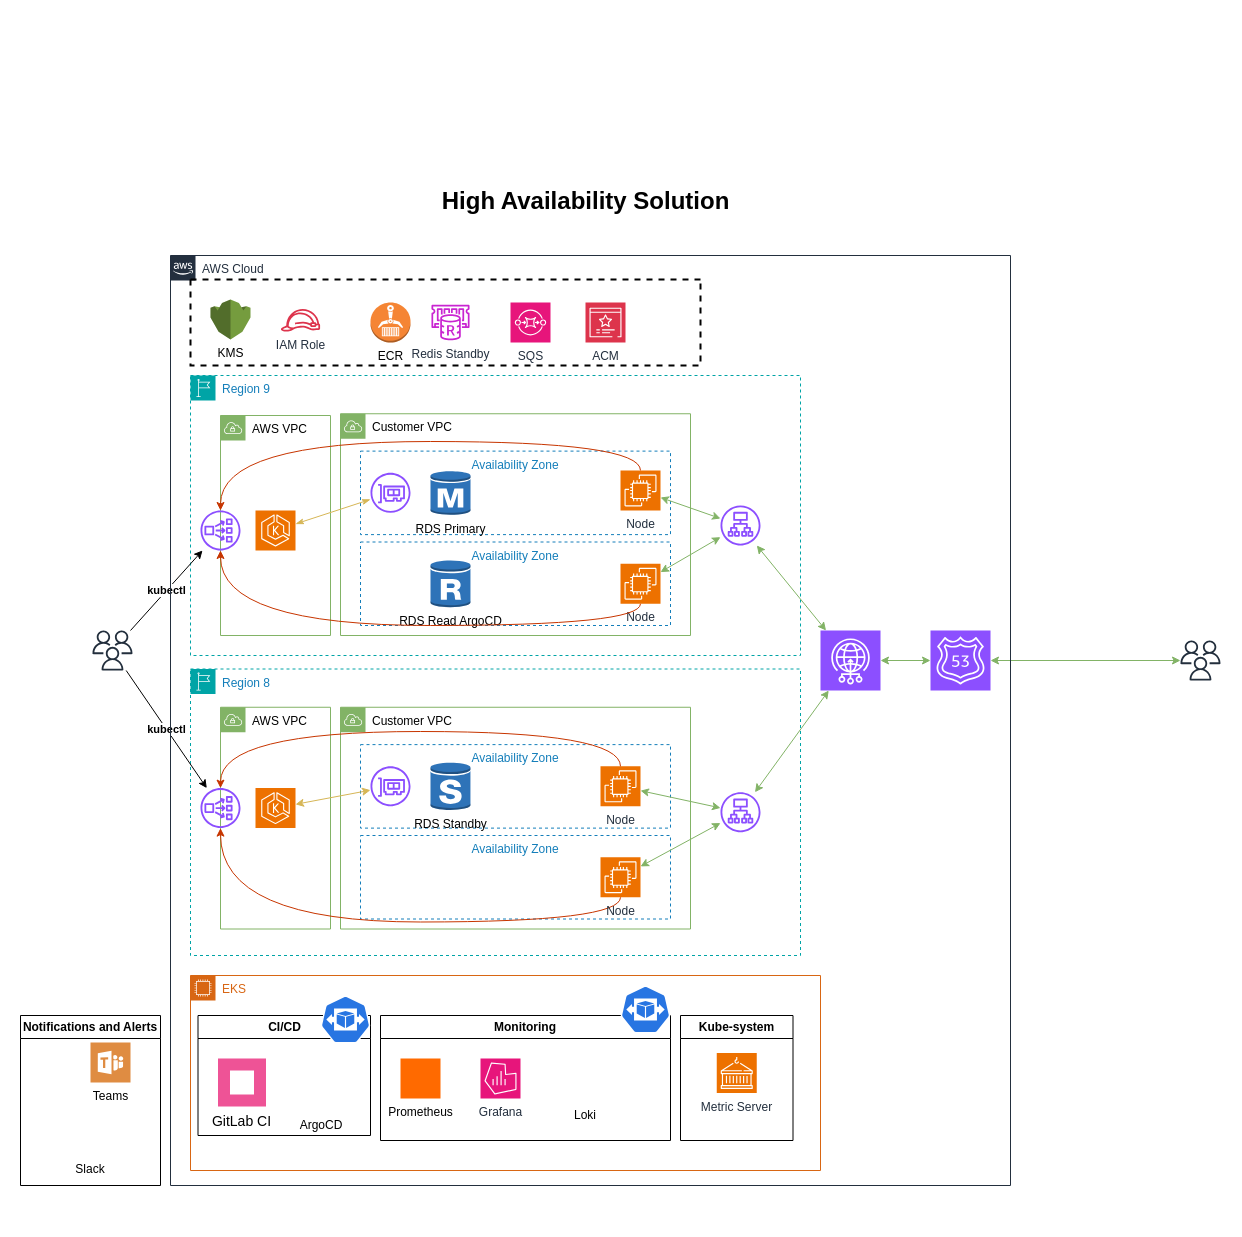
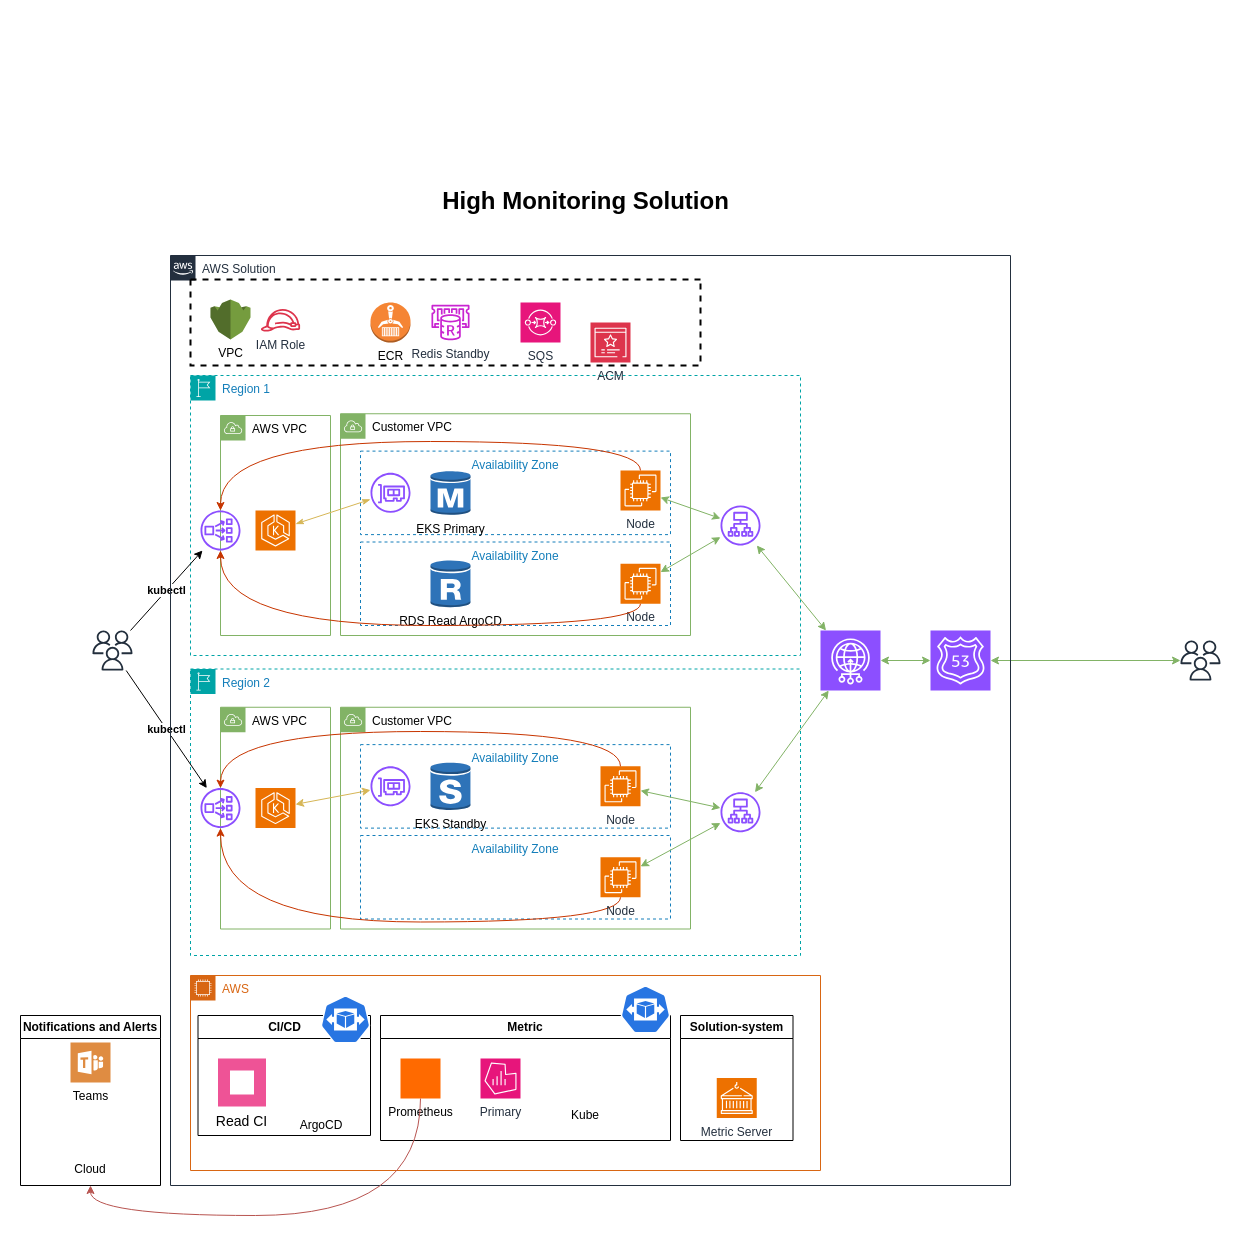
(586, 202) -> (586, 202)
(230, 270) -> (238, 270)
(301, 320) -> (281, 320)
(531, 323) -> (541, 323)
(606, 323) -> (611, 343)
(231, 354) -> (231, 354)
(246, 390) -> (246, 390)
(451, 530) -> (451, 530)
(246, 684) -> (246, 684)
(451, 825) -> (451, 825)
(233, 990) -> (233, 990)
(526, 1028) -> (526, 1028)
(737, 1028) -> (737, 1028)
(111, 1063) -> (91, 1063)
(737, 1073) -> (737, 1098)
(501, 1113) -> (501, 1113)
(585, 1115) -> (585, 1115)
(242, 1121) -> (242, 1121)
(90, 1169) -> (90, 1169)
none -> (286, 1214)
